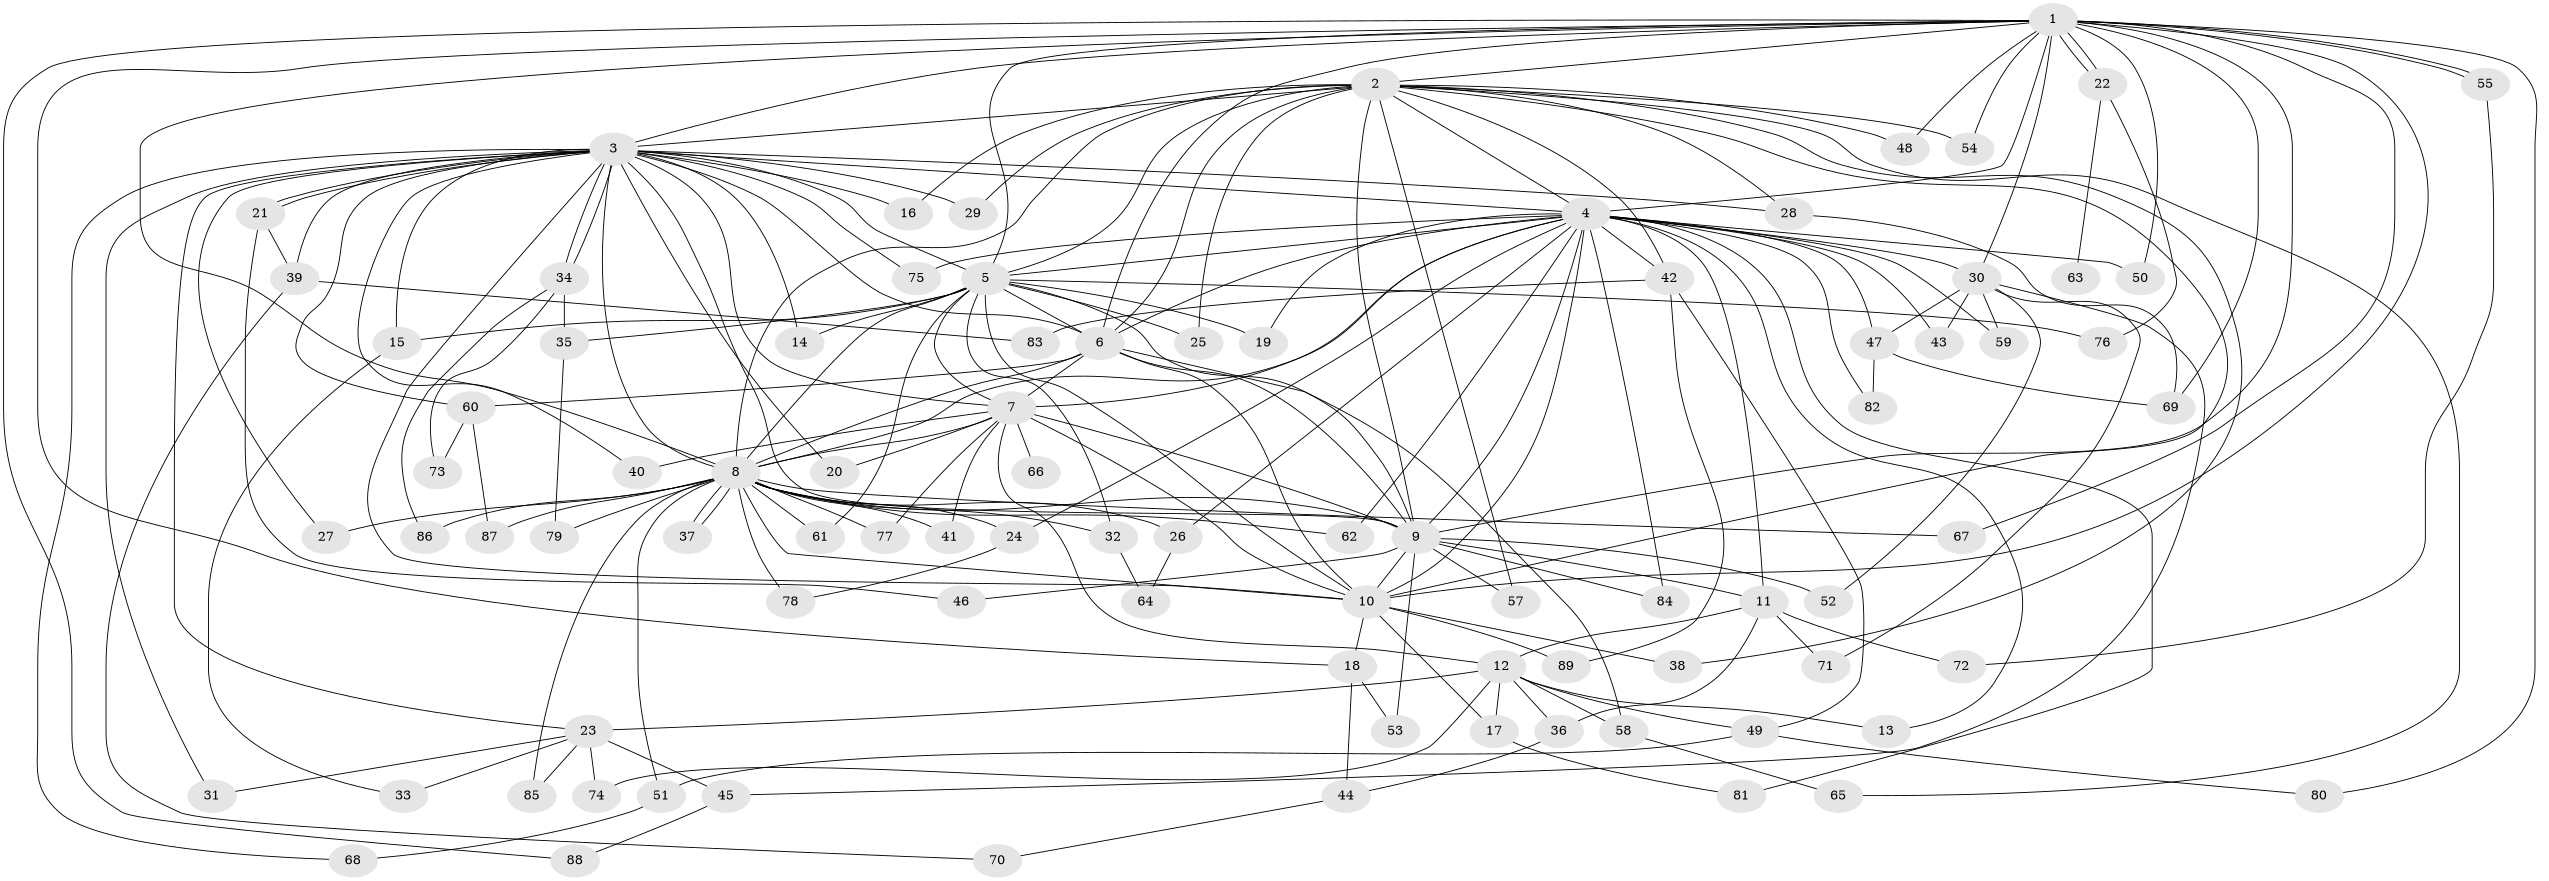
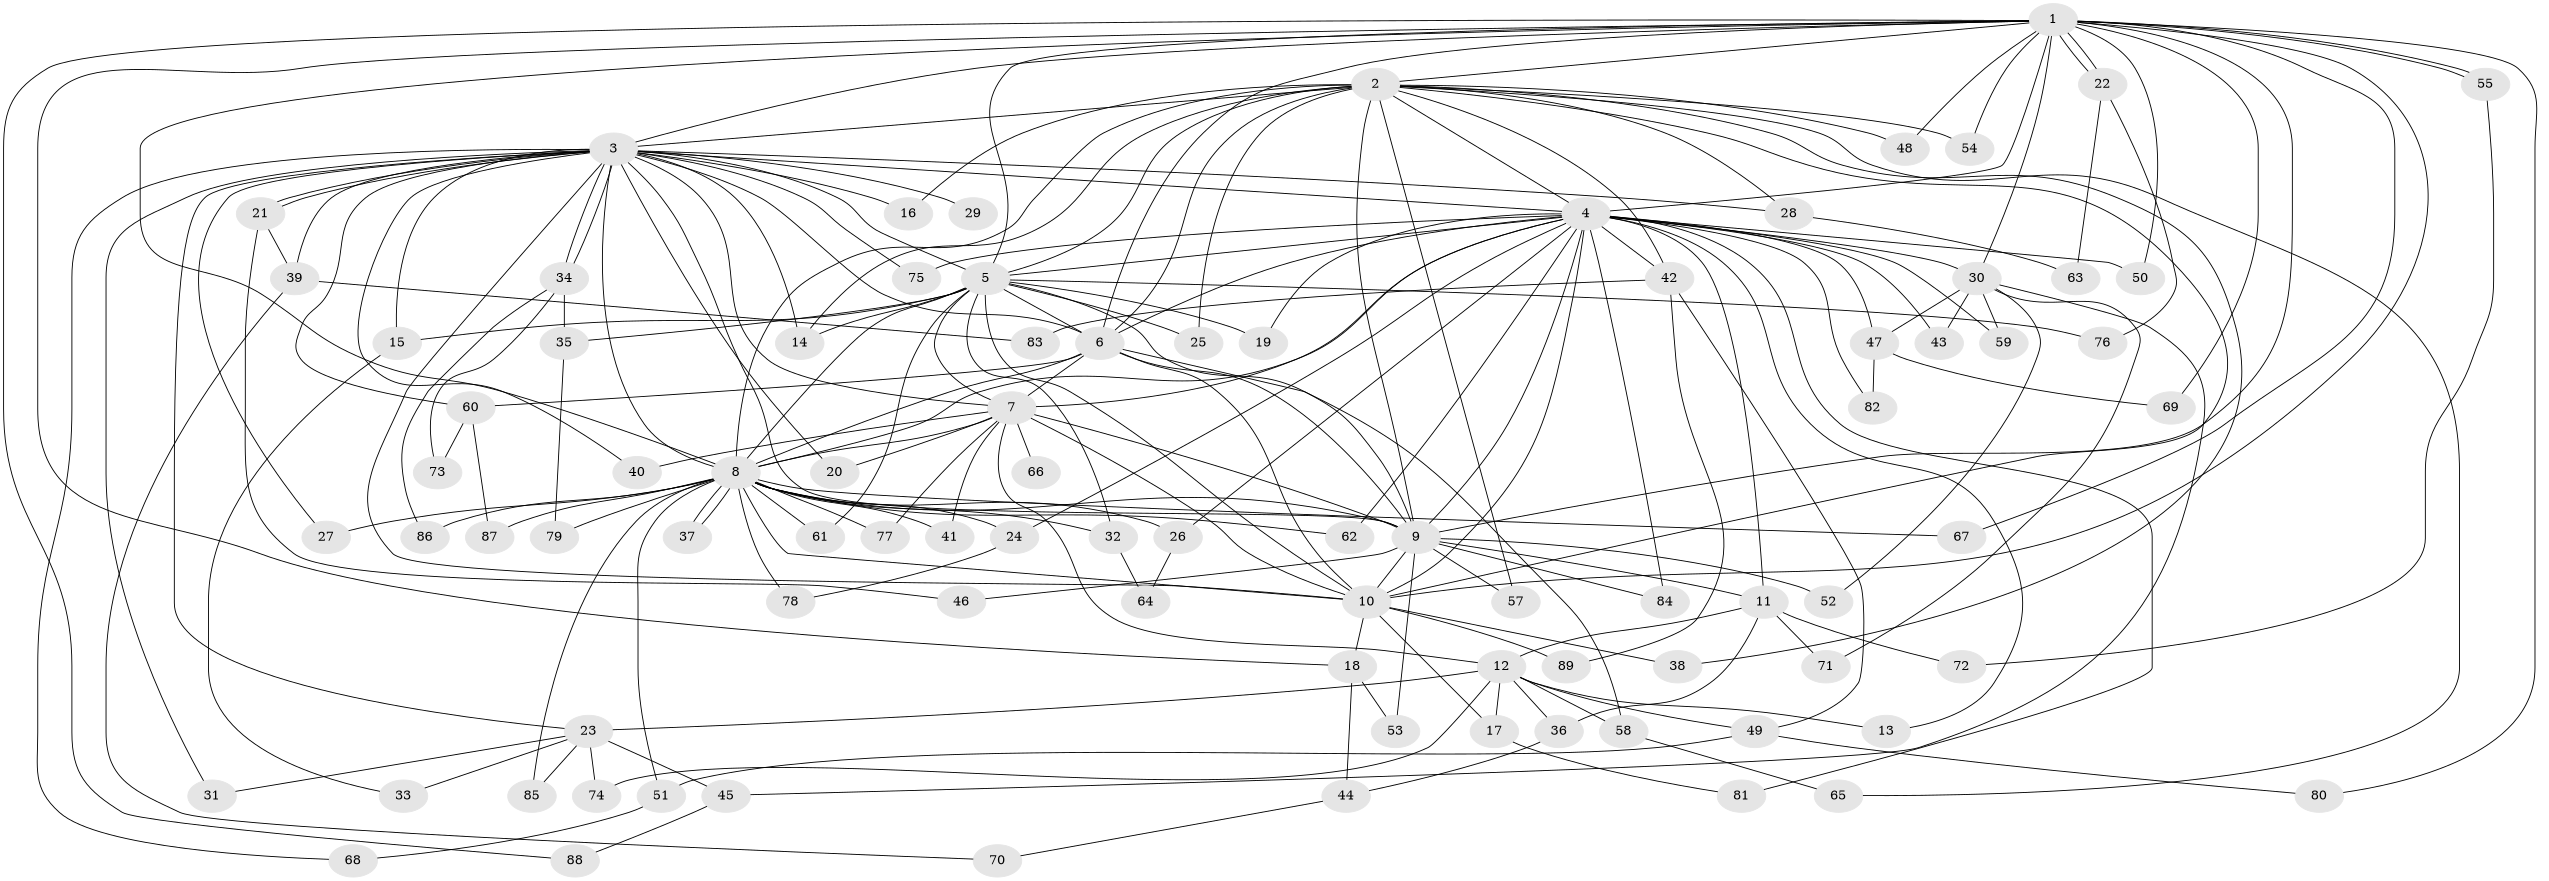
(1128, 116) -> (1077, 199)
(2025, 276) -> (1936, 238)
